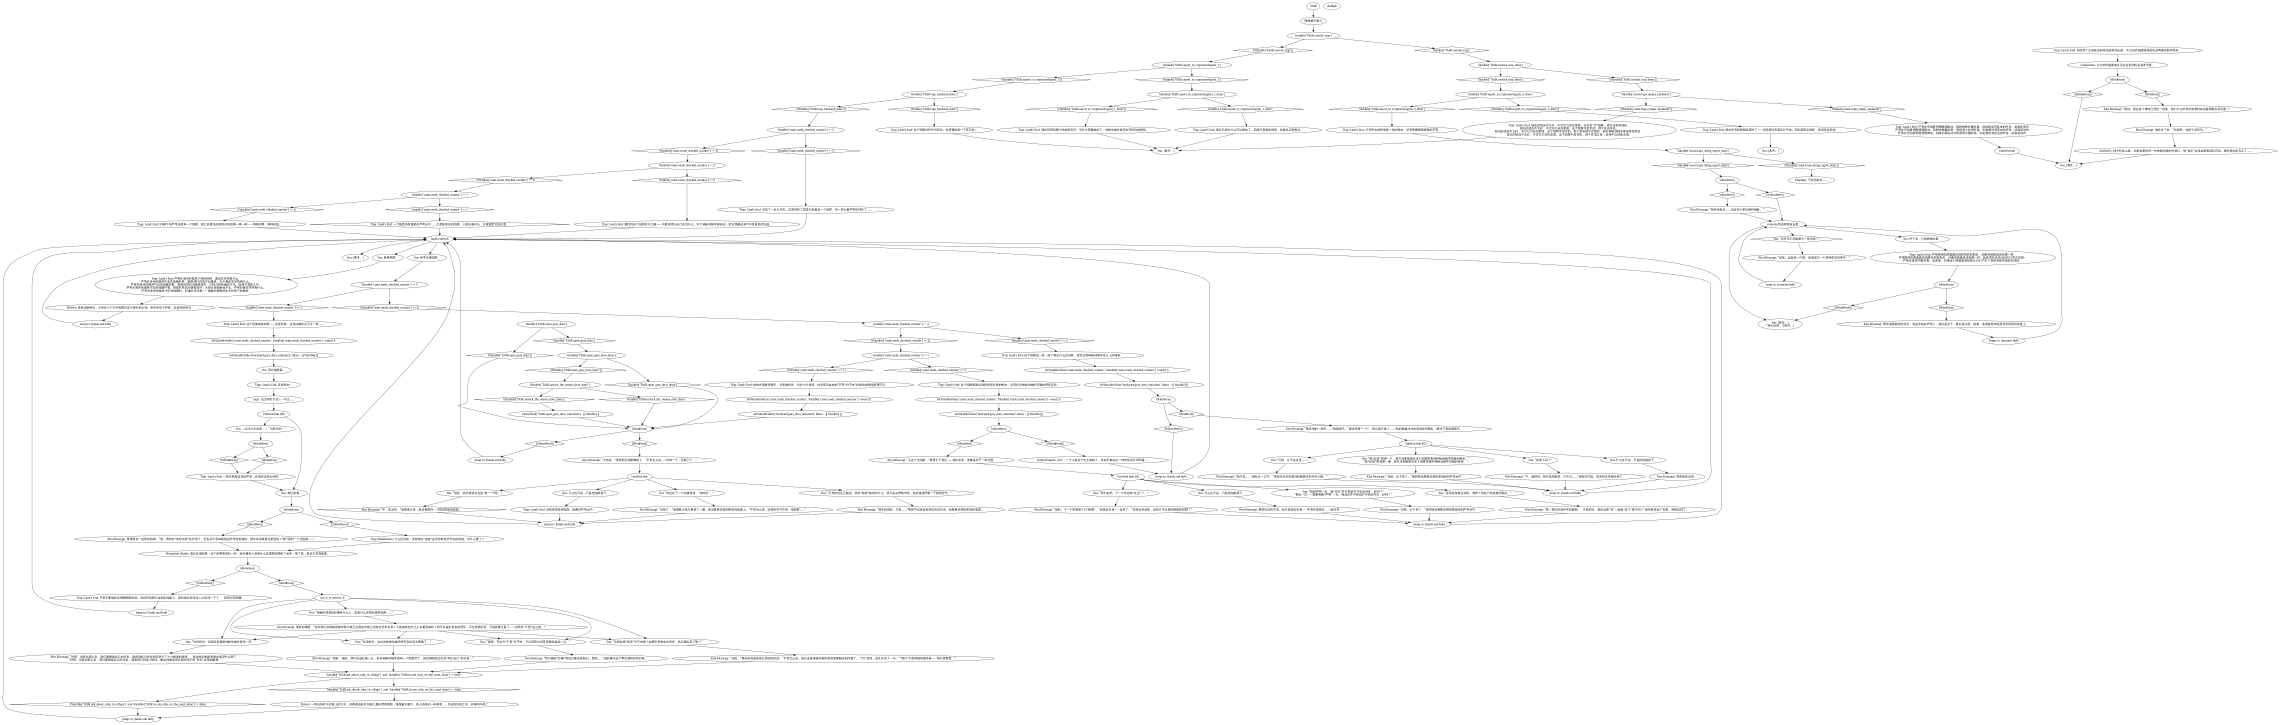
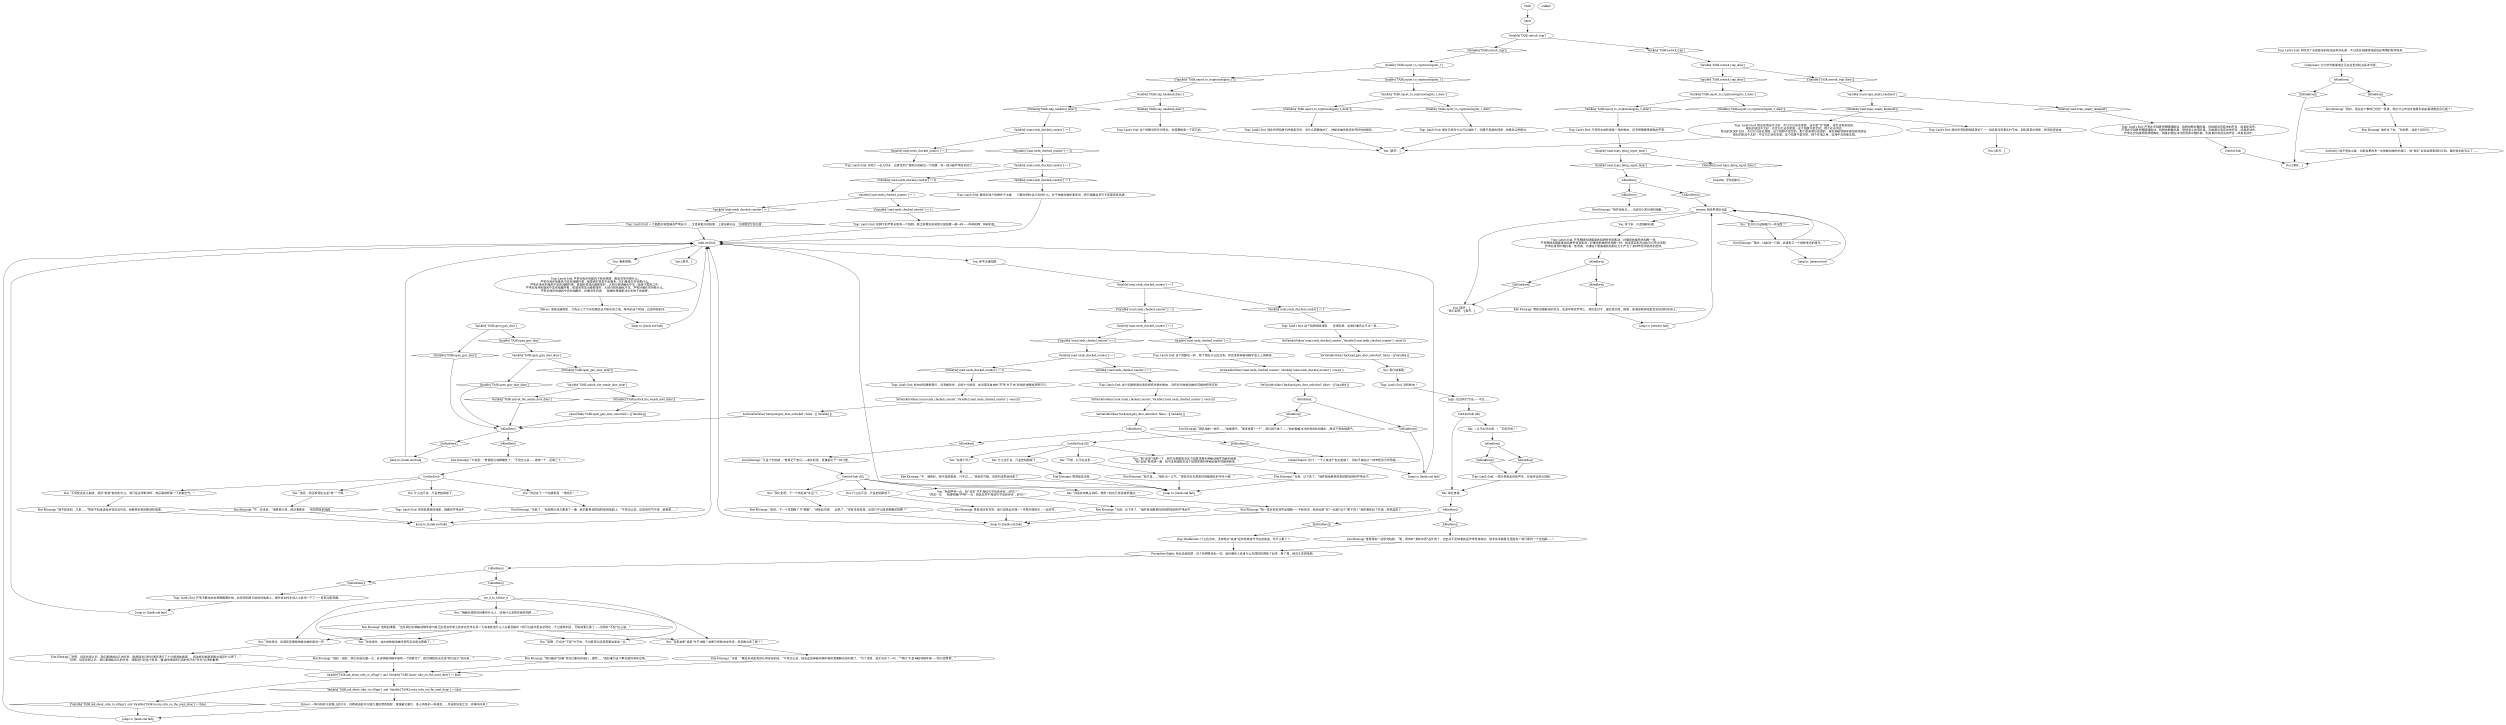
(1313, 21) -> (1528, 21)
(1755, 217) -> (1812, 222)
(637, 238) -> none
